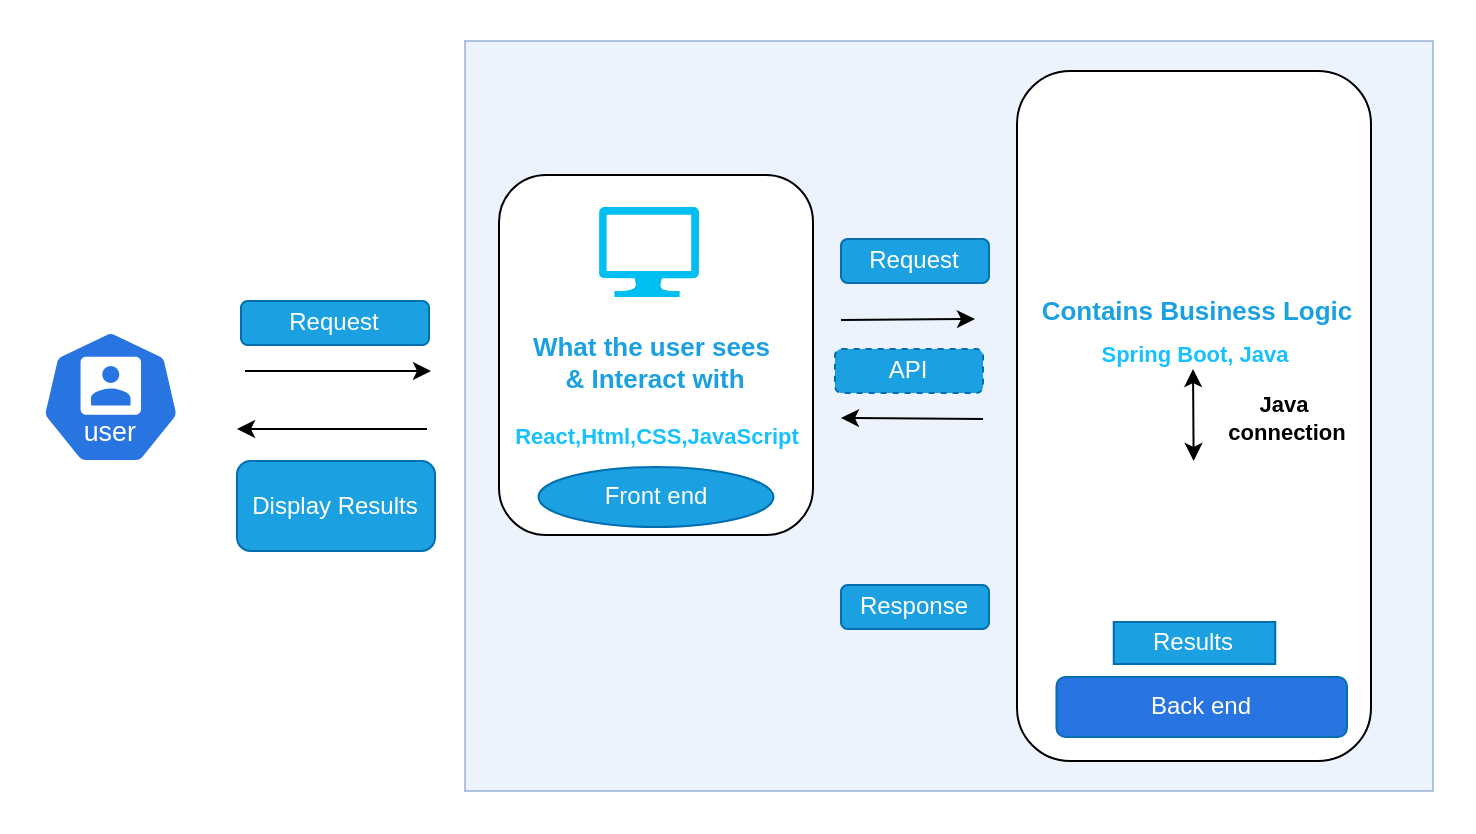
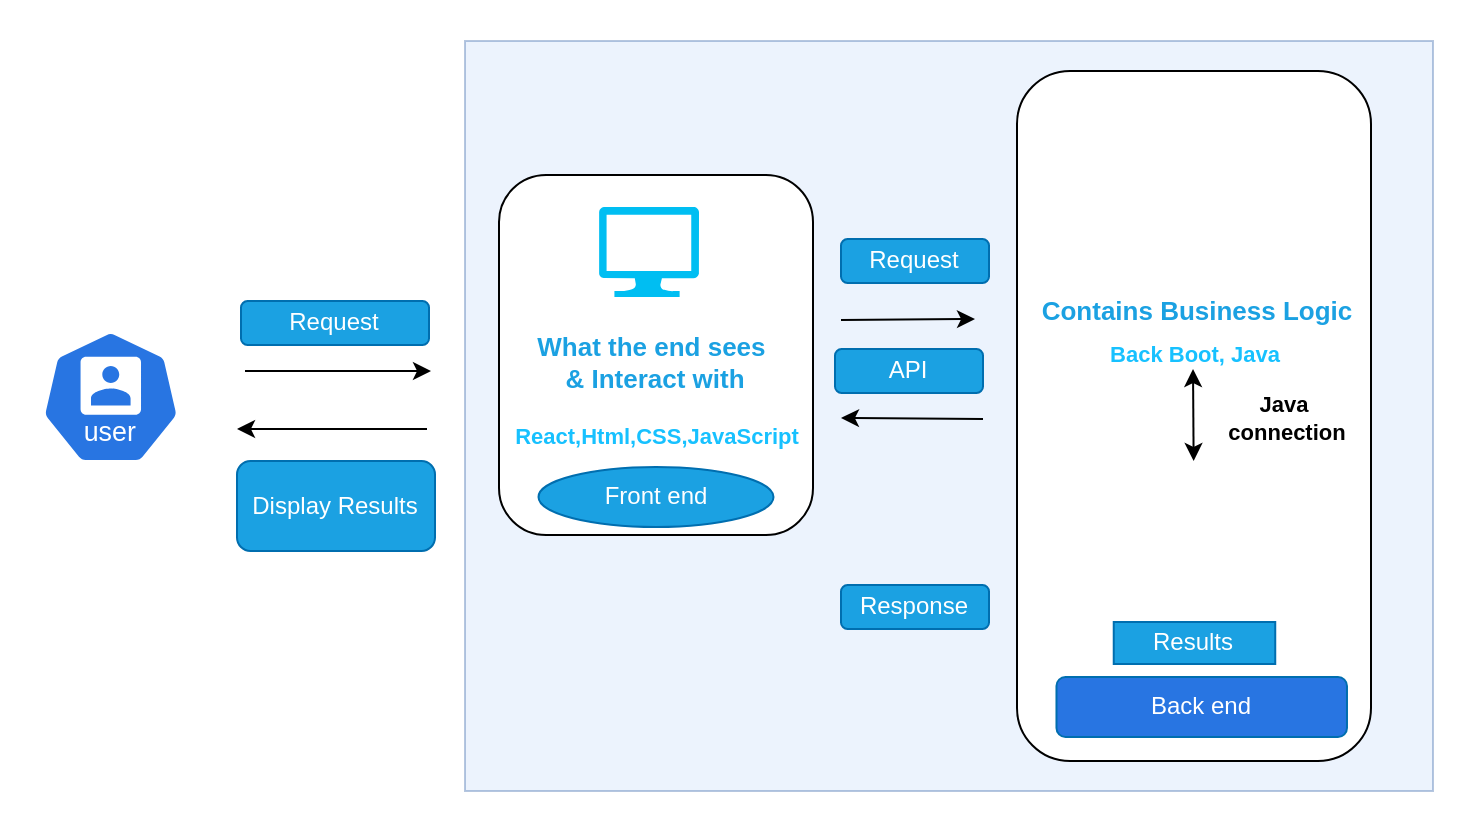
(1196, 355) -> (1196, 355)
(616, 363) -> (616, 363)
(909, 371) -> (909, 371)
